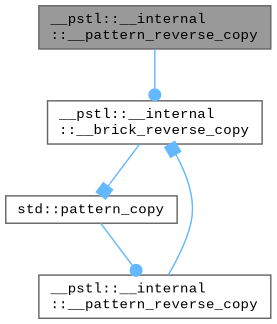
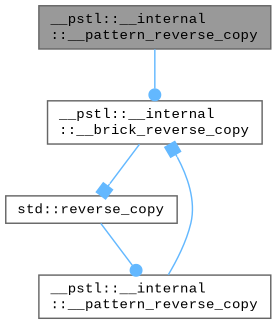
(91, 210) -> (91, 210)
